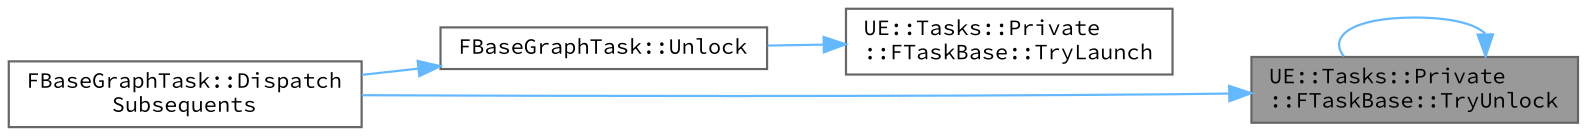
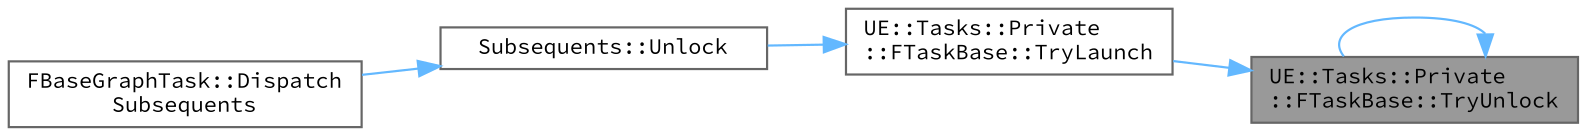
(604, 48) -> (604, 48)
(795, 96) -> (1201, 64)
